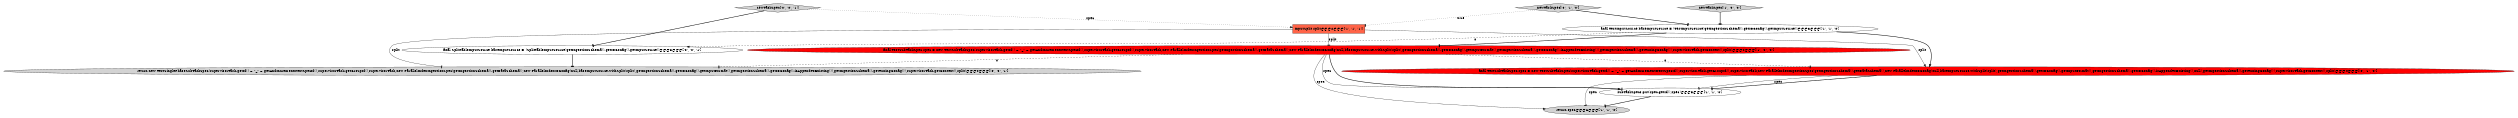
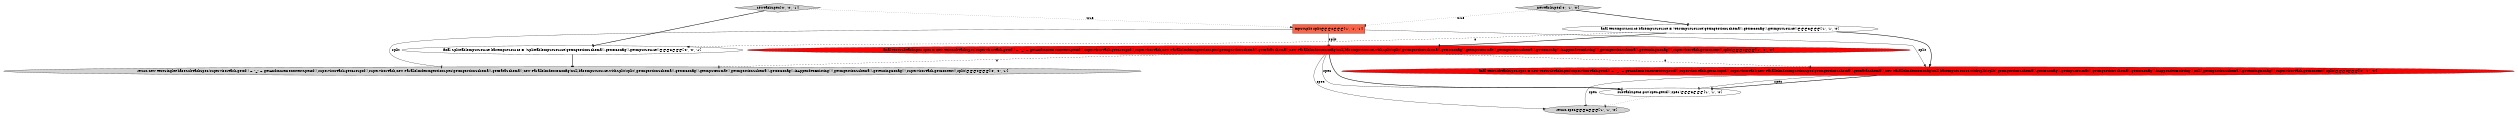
(1720, 8) -> none
(1090, 18) -> (1090, 18)
(1628, 101) -> (1628, 101)
